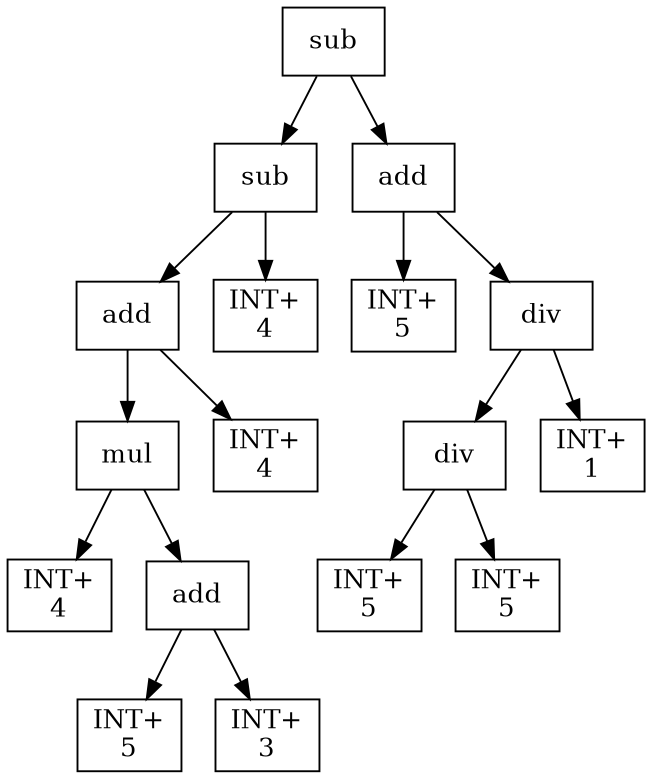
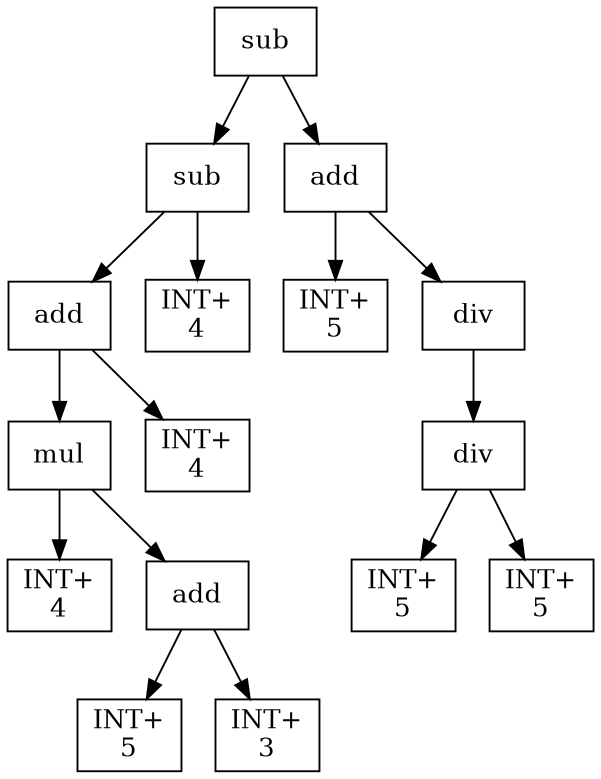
(593, 456) -> none
